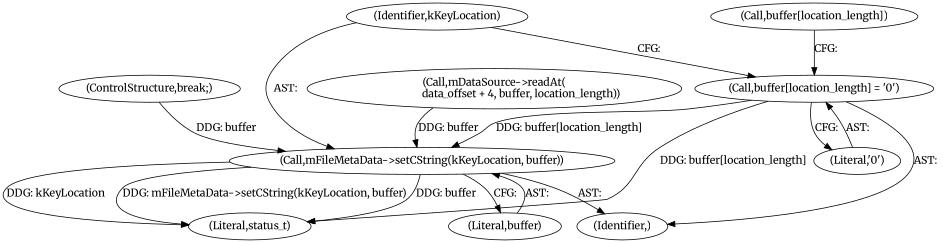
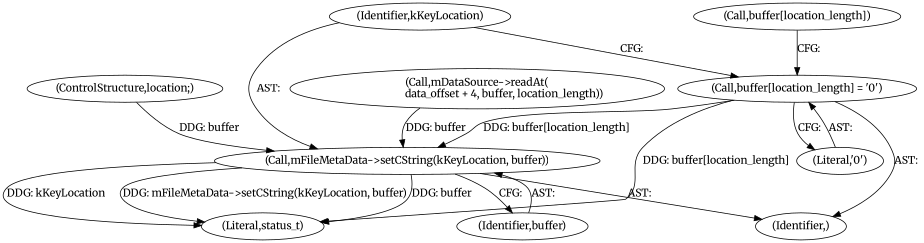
(150, 89) -> (125, 89)
(505, 226) -> (522, 226)
